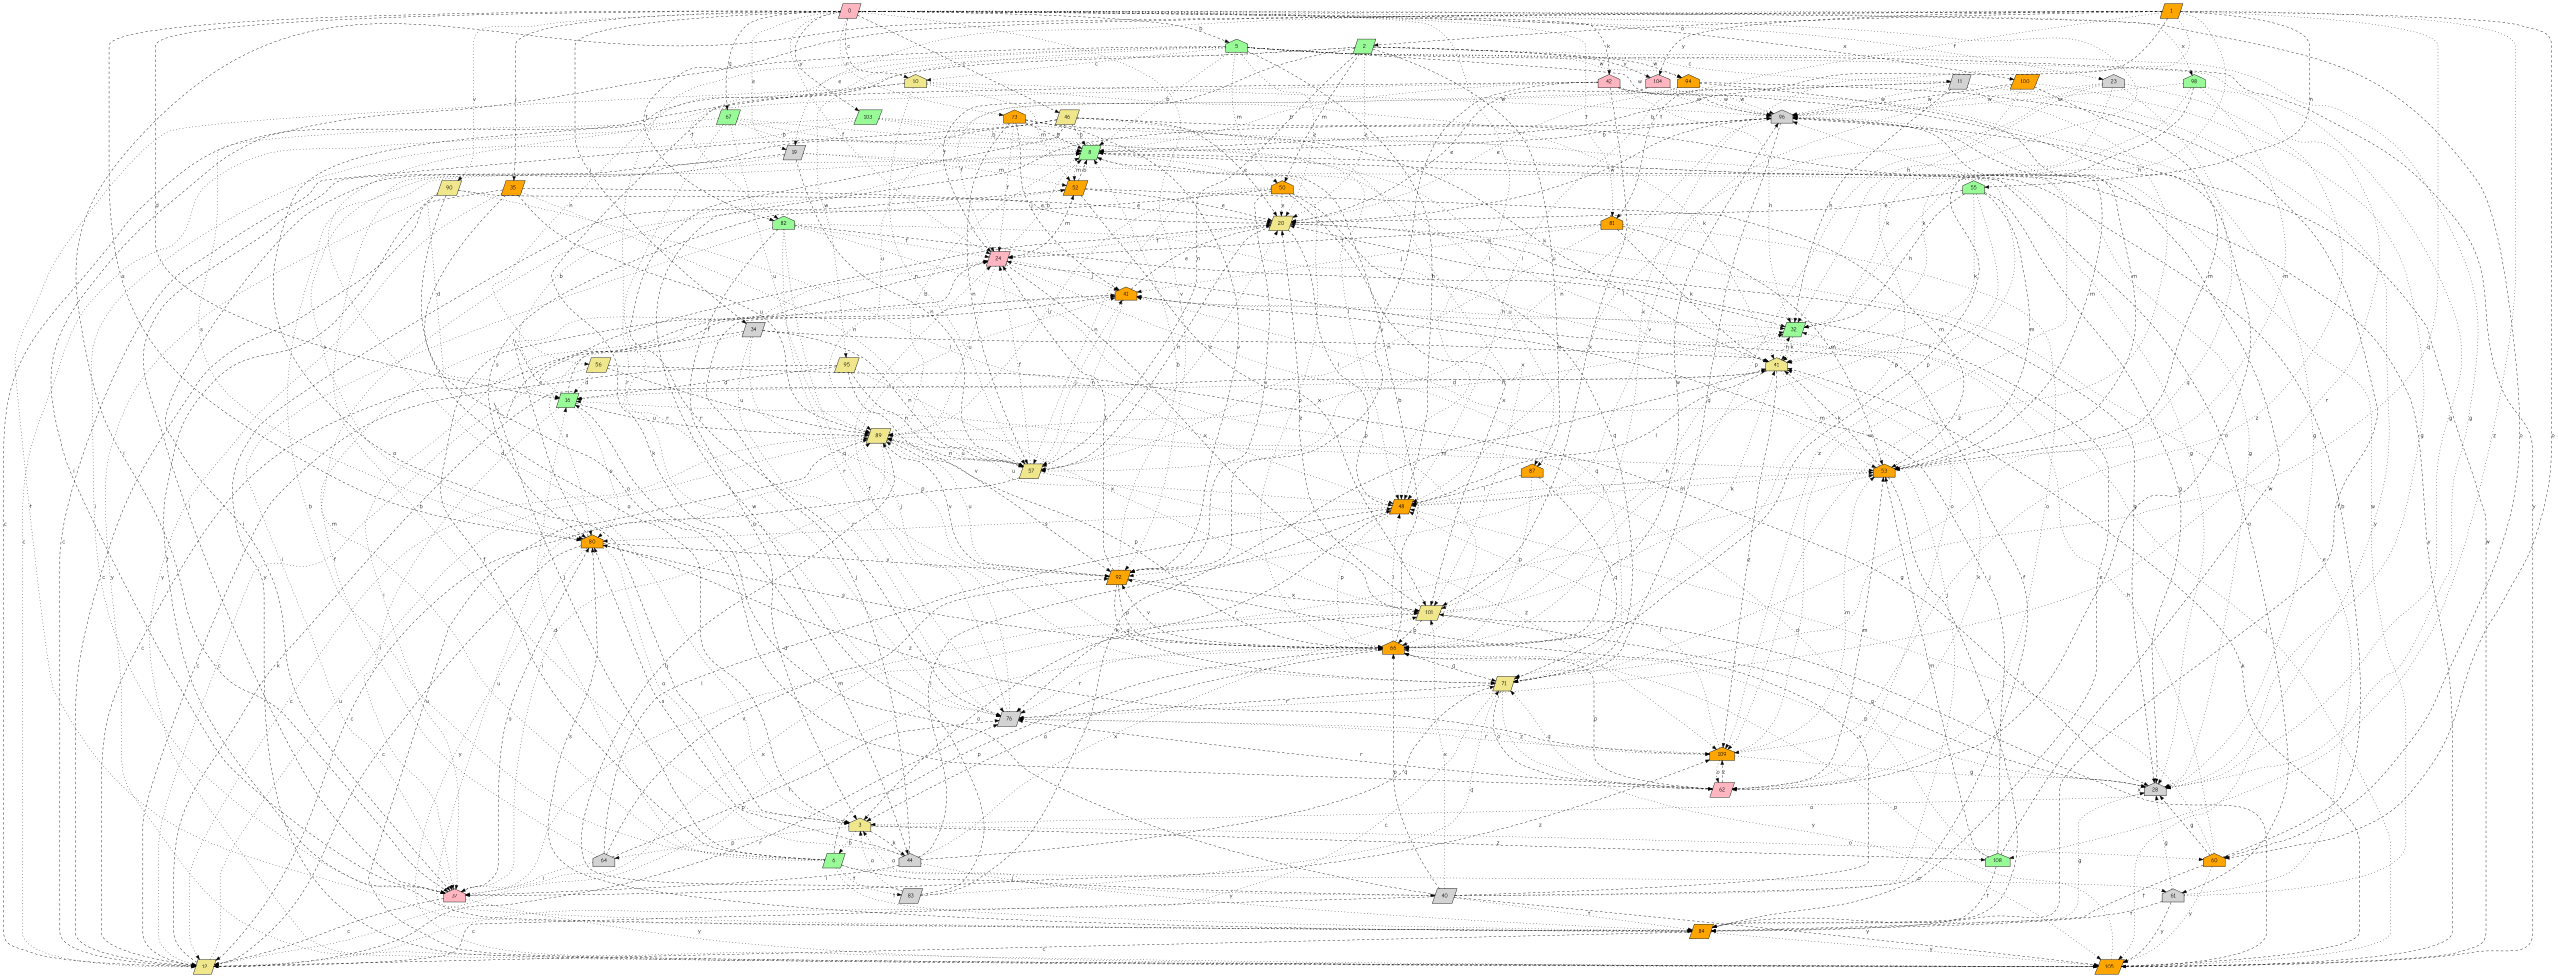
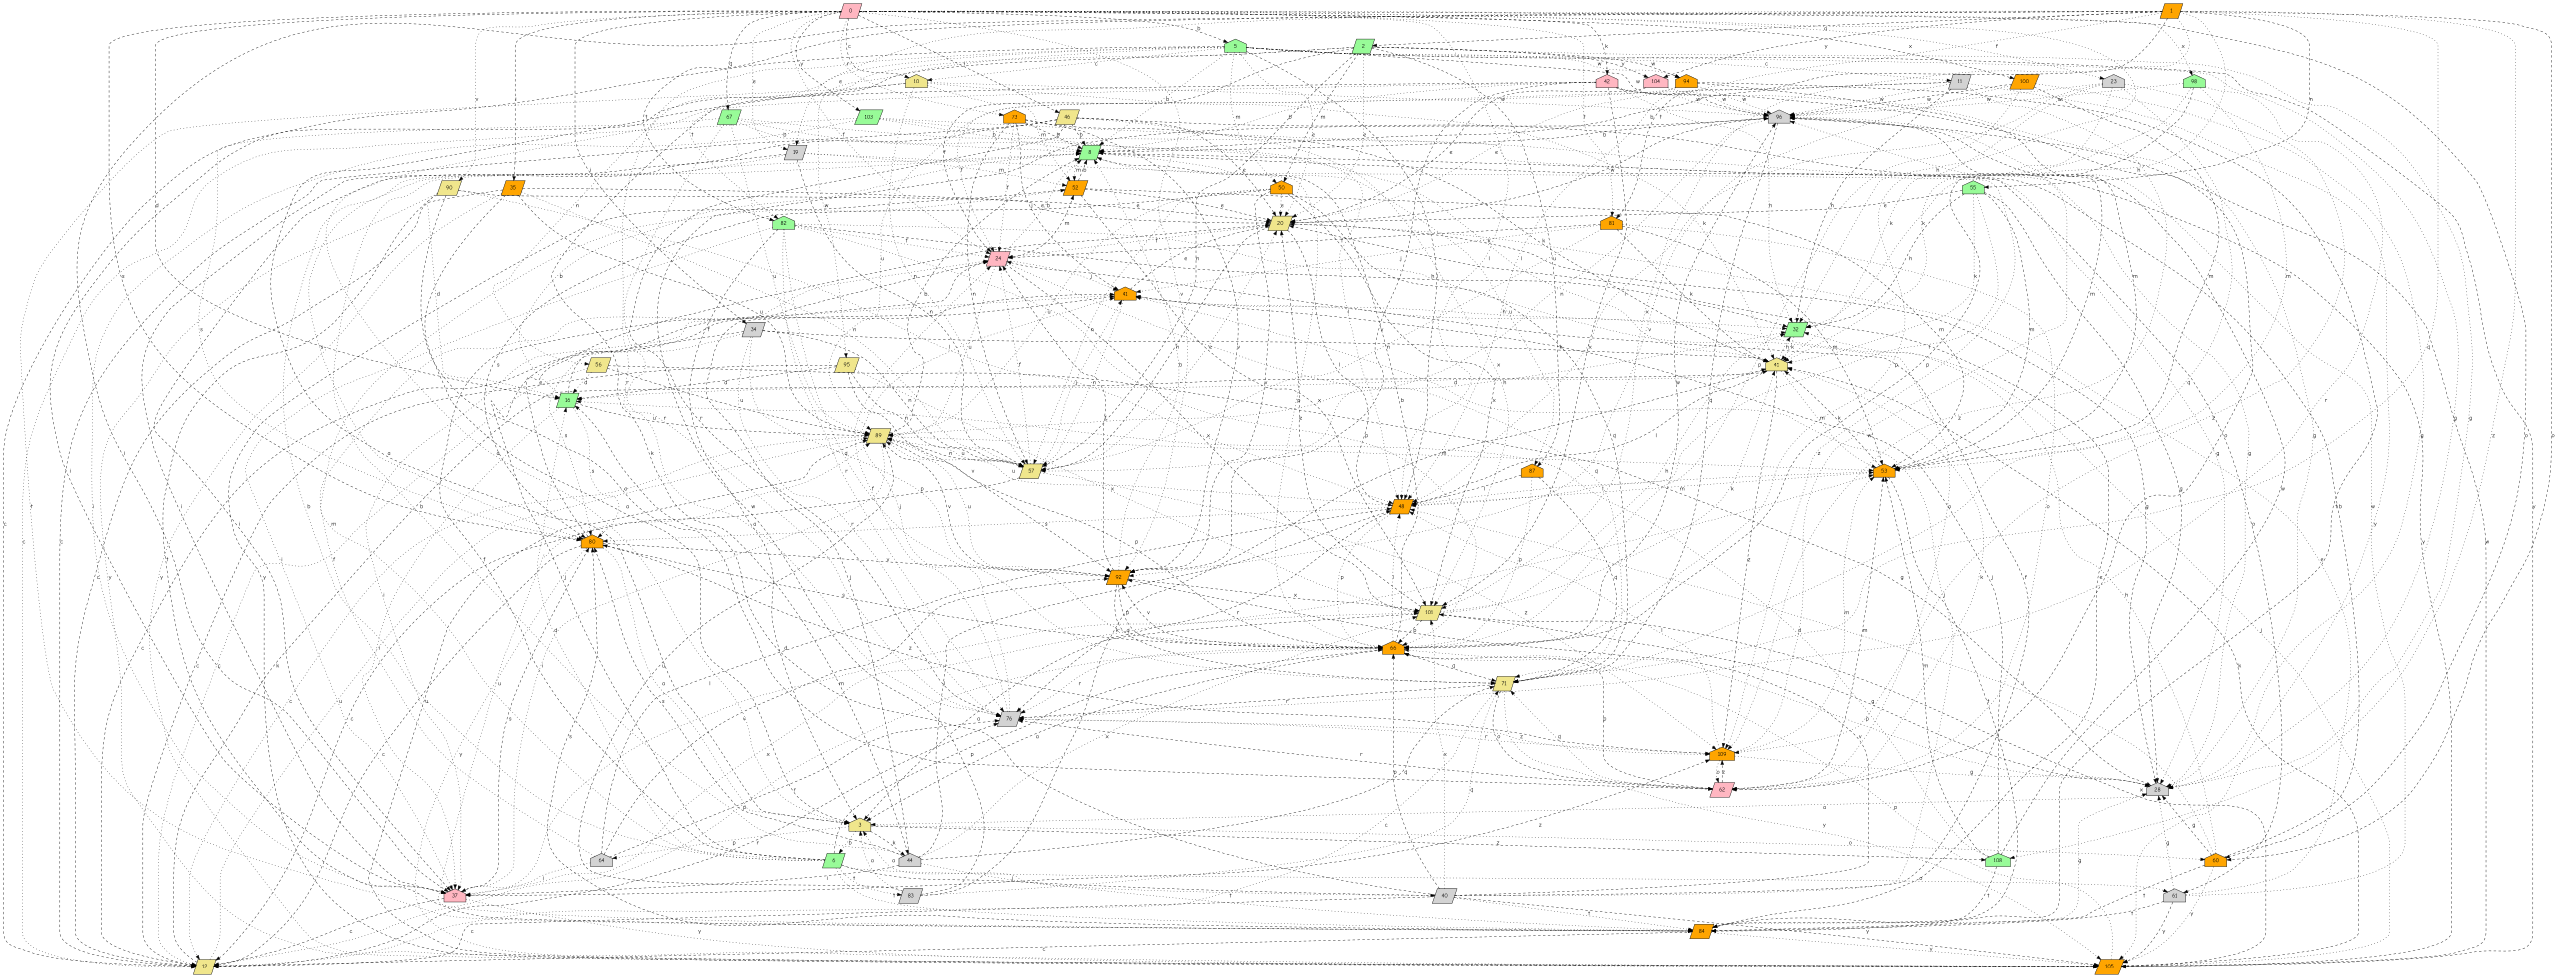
(928, 281) -> (927, 282)
(1231, 896) -> (1231, 896)
